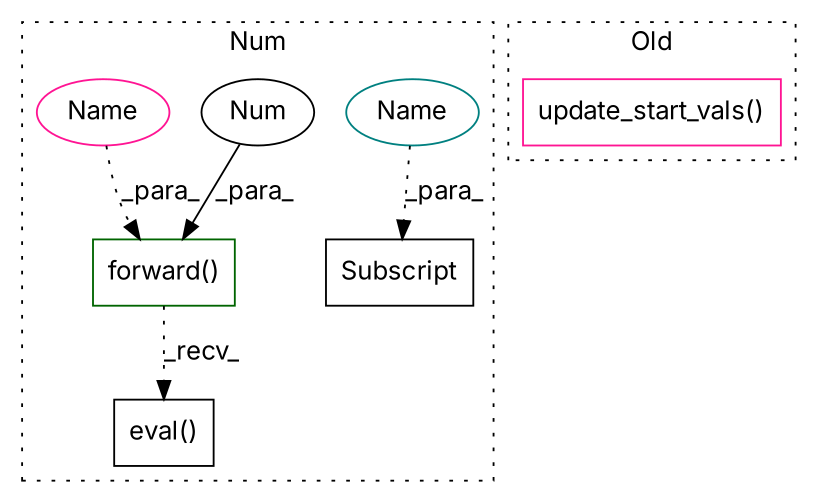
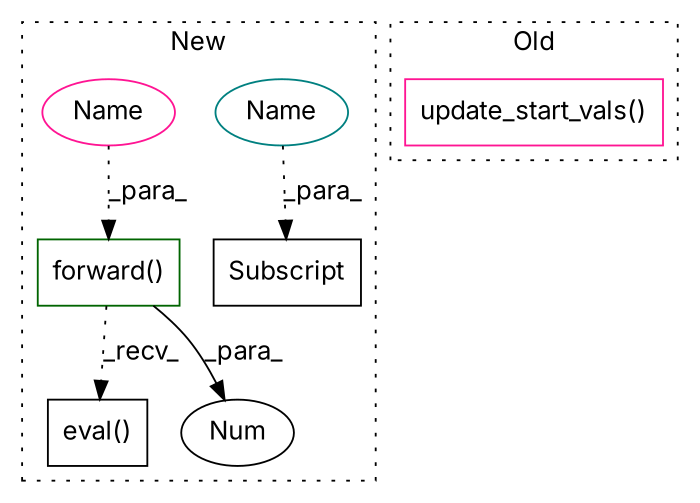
(258, 43) -> (199, 43)
(216, 184) -> (189, 341)
